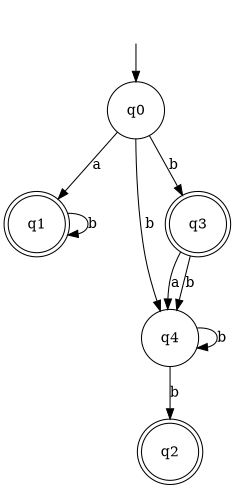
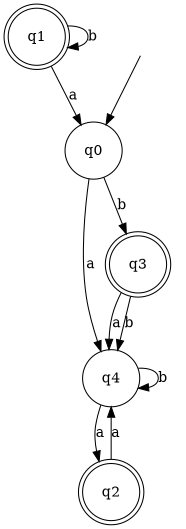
(91, 162) -> (64, 91)
(150, 224) -> (91, 264)
(175, 393) -> (100, 433)
none -> (111, 438)
